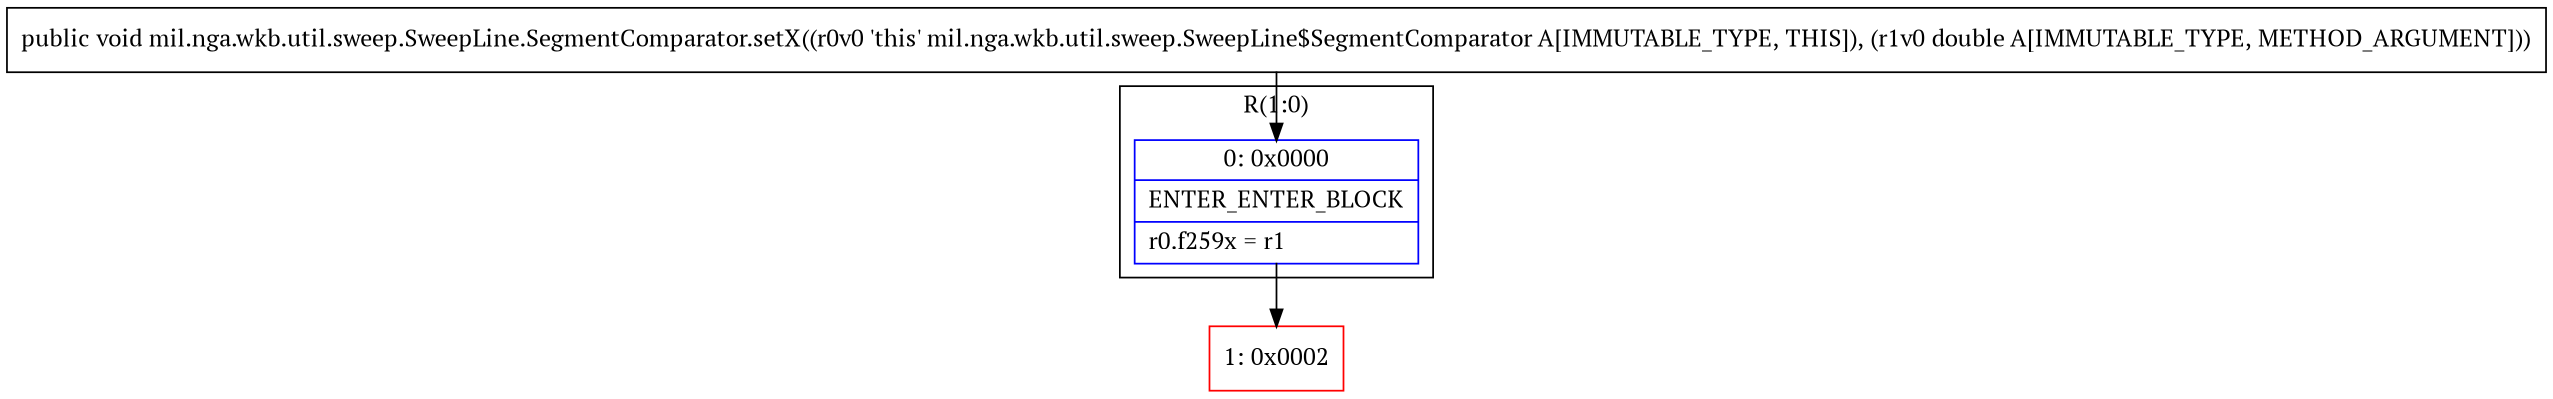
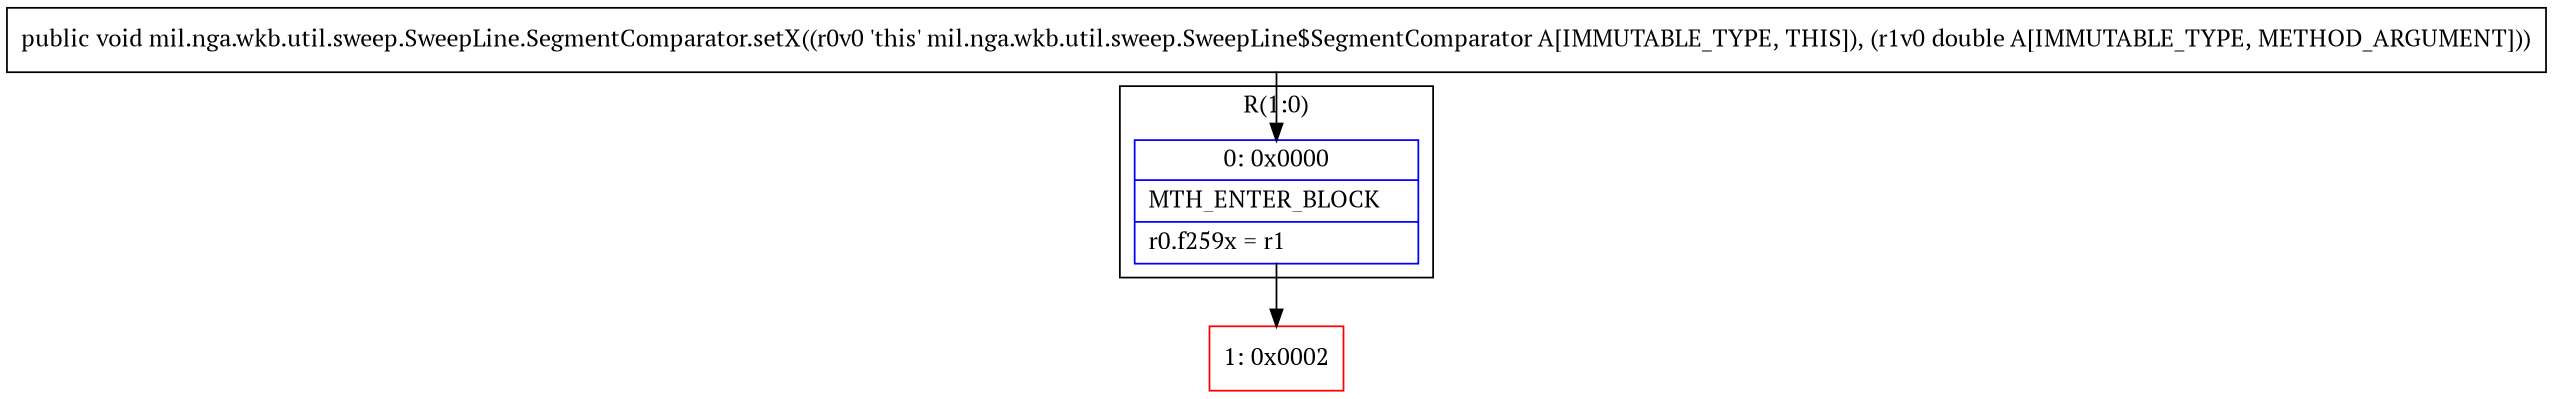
(1276, 200) -> (1264, 200)
